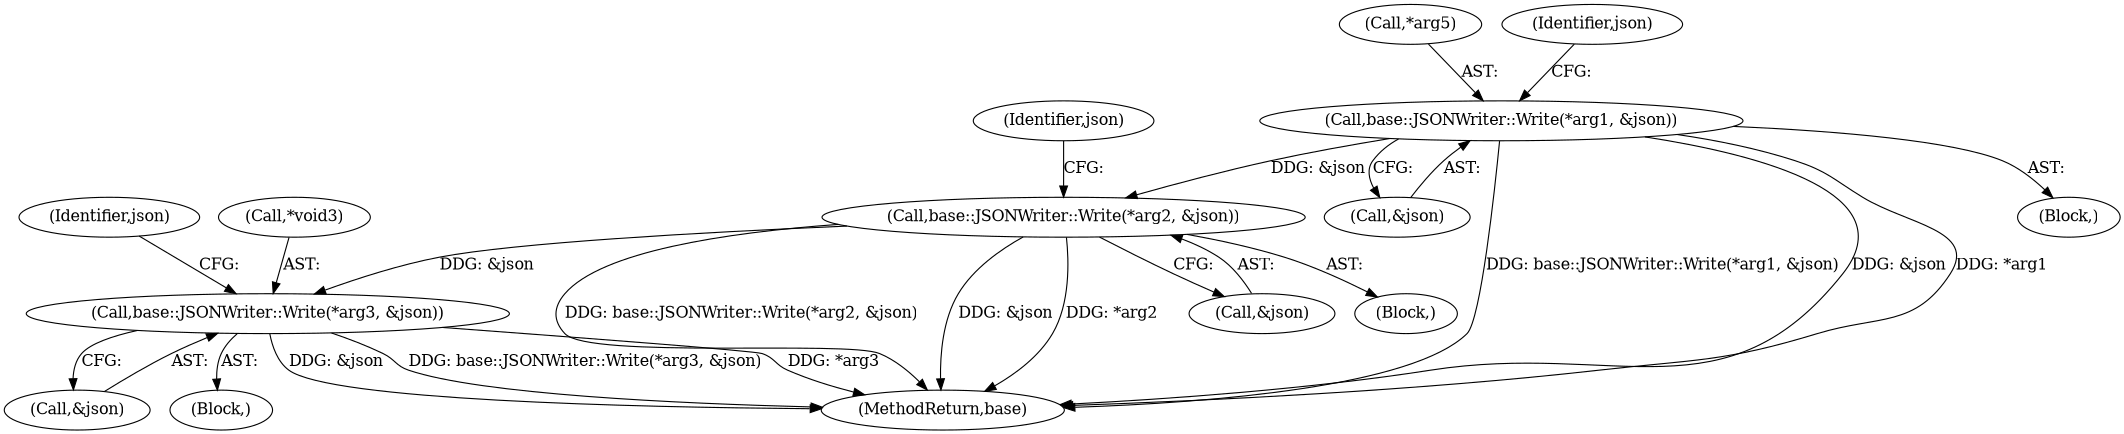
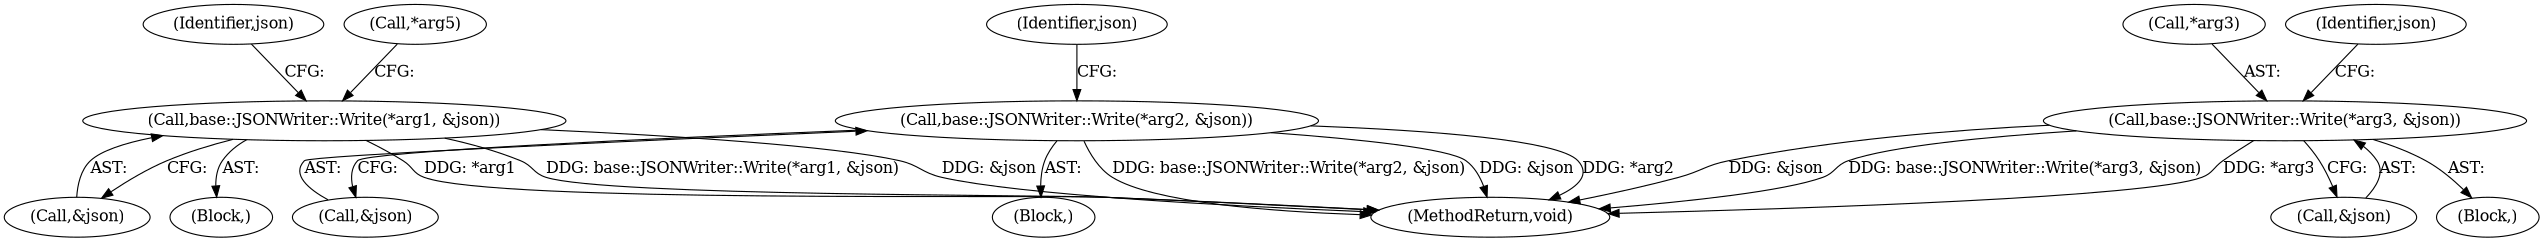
(1483, 73) -> (397, 73)
(1262, 163) -> none
(294, 217) -> (2194, 24)
(583, 241) -> none
(943, 410) -> (1490, 217)
